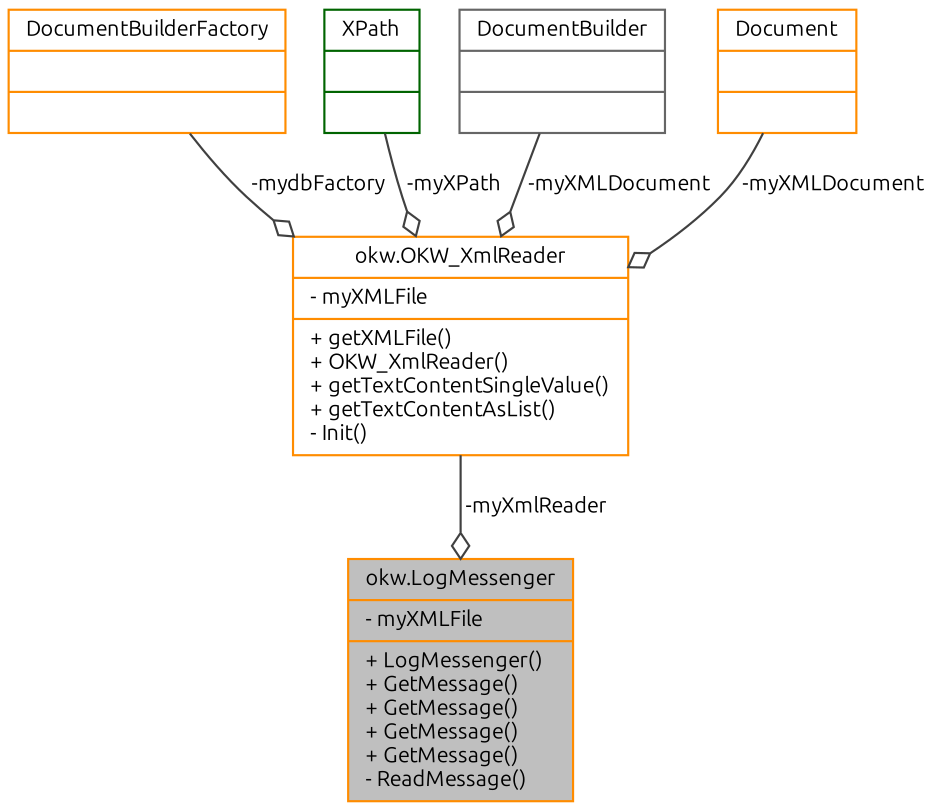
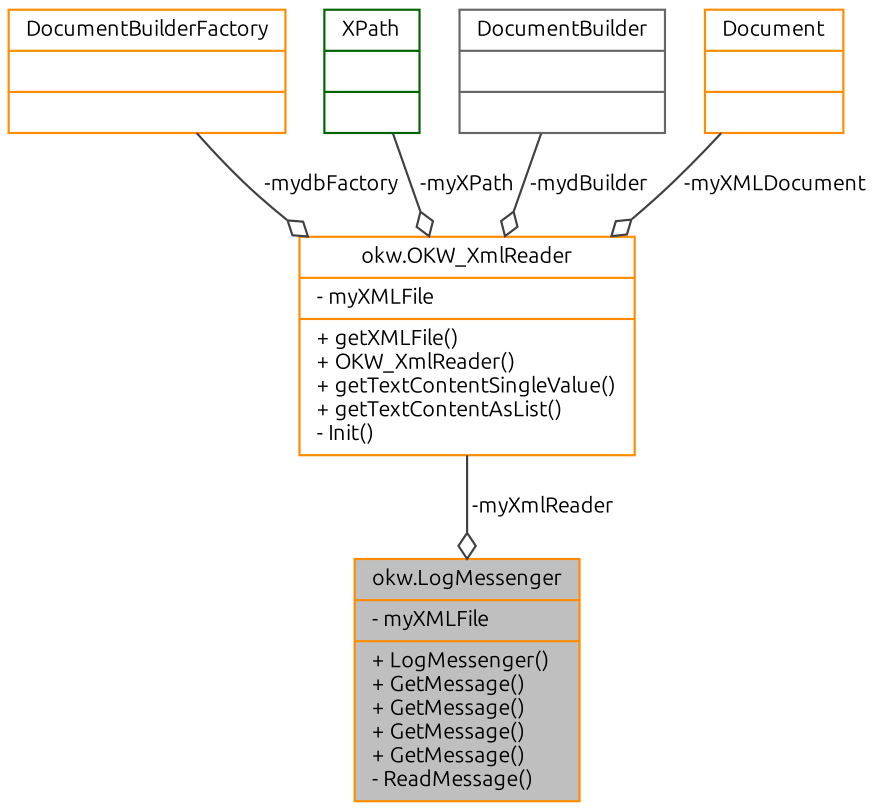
(617, 185) -> (587, 185)
